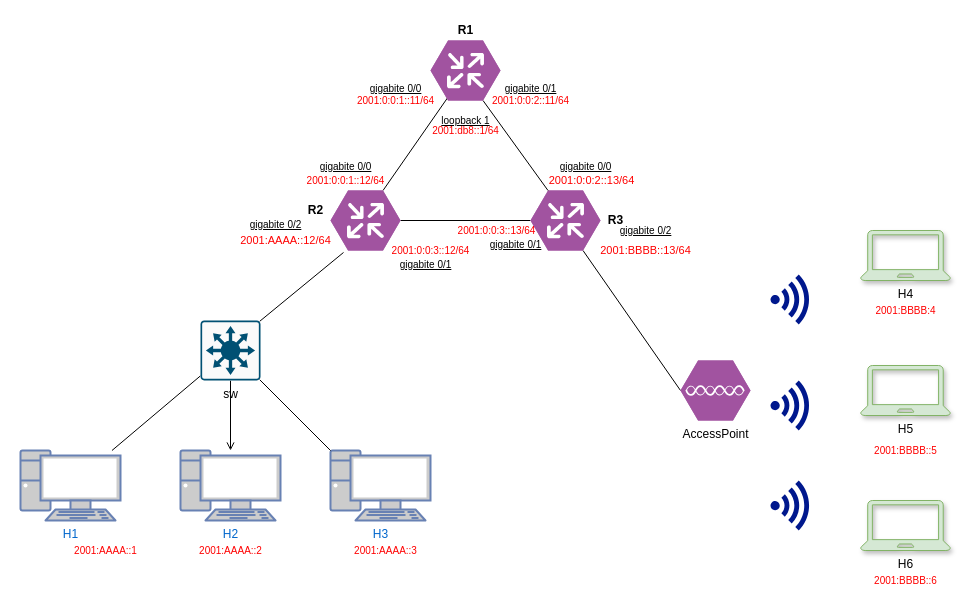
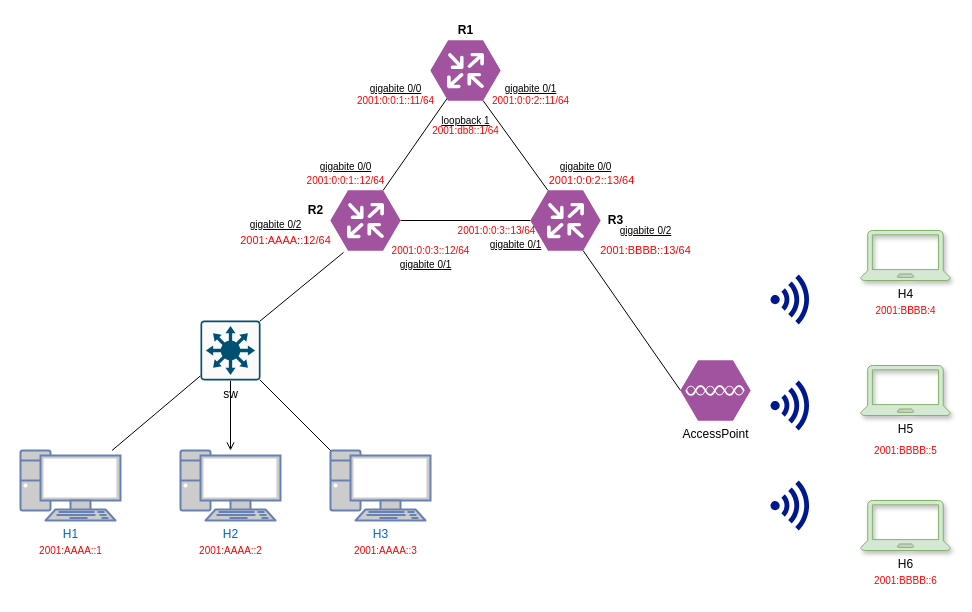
(106, 551) -> (71, 551)
